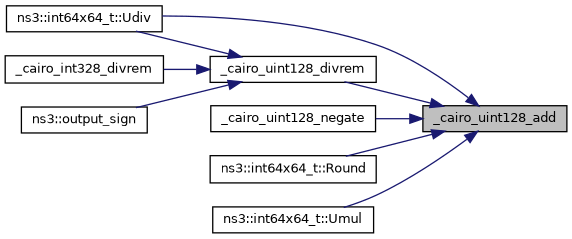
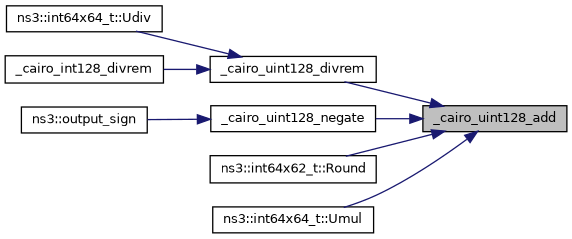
(323, 31) -> none
(84, 69) -> (84, 69)
(182, 96) -> (172, 119)
(293, 169) -> (293, 169)
